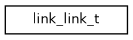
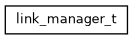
(66, 20) -> (66, 20)
